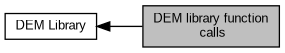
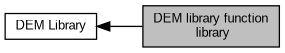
(211, 26) -> (211, 26)
